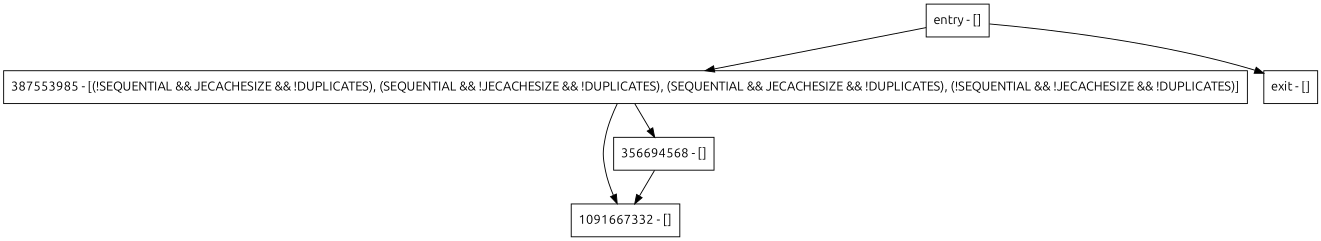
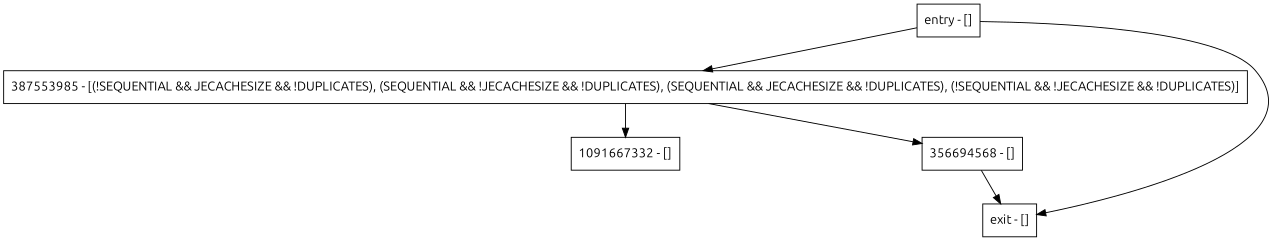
(647, 183) -> (989, 183)
